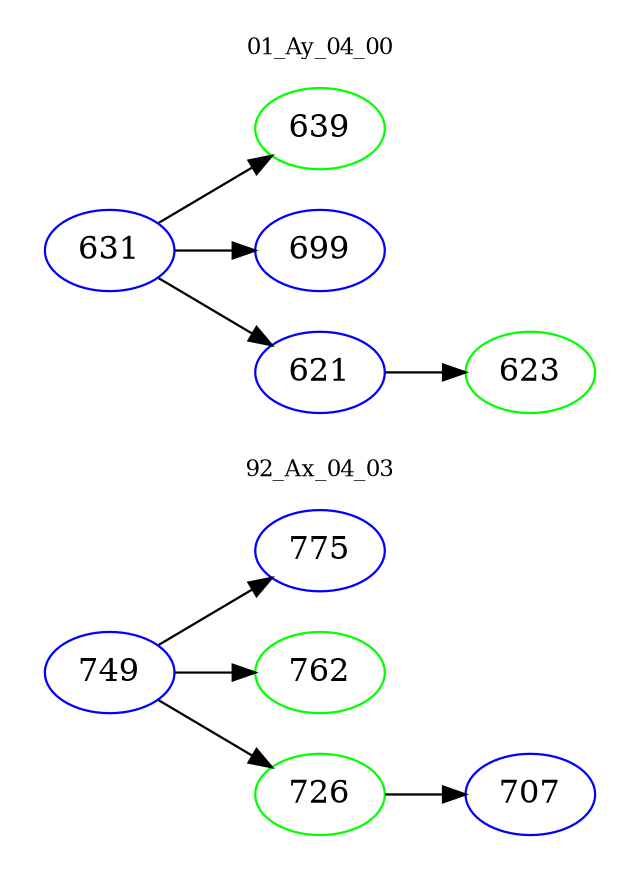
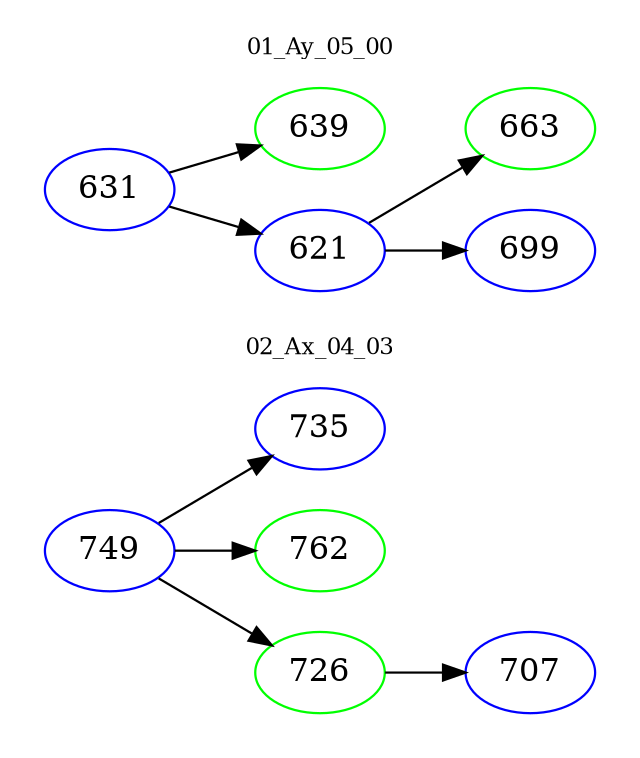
(320, 49) -> (320, 49)
(204, 251) -> (414, 251)
(530, 372) -> (530, 129)
(320, 471) -> (320, 349)
(320, 551) -> (320, 429)
